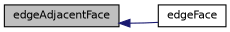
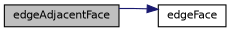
(144, 23) -> (133, 8)
